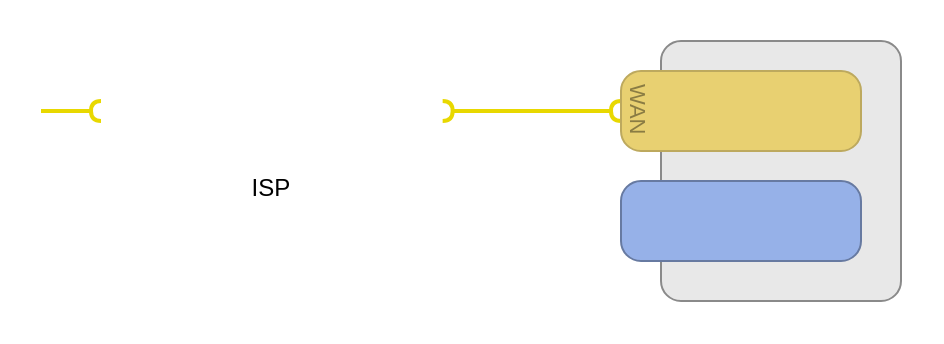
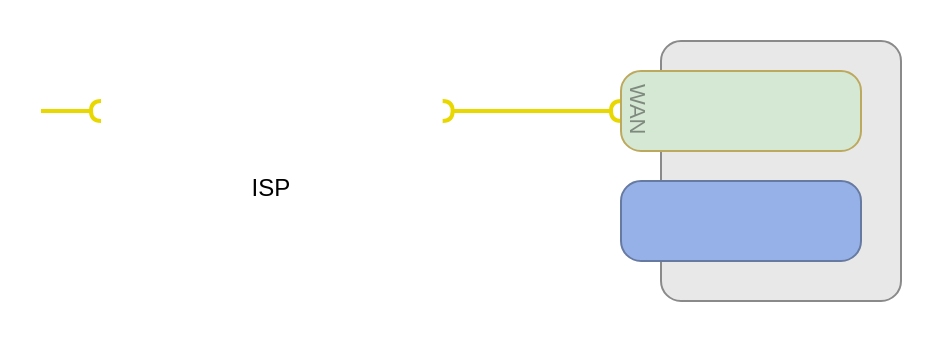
(741, 111) -> (741, 111)
